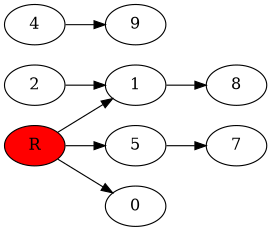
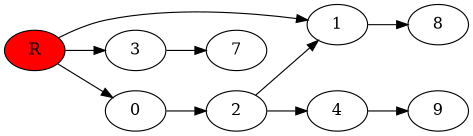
none -> (181, 111)
none -> (281, 111)
(136, 146) -> (136, 50)
